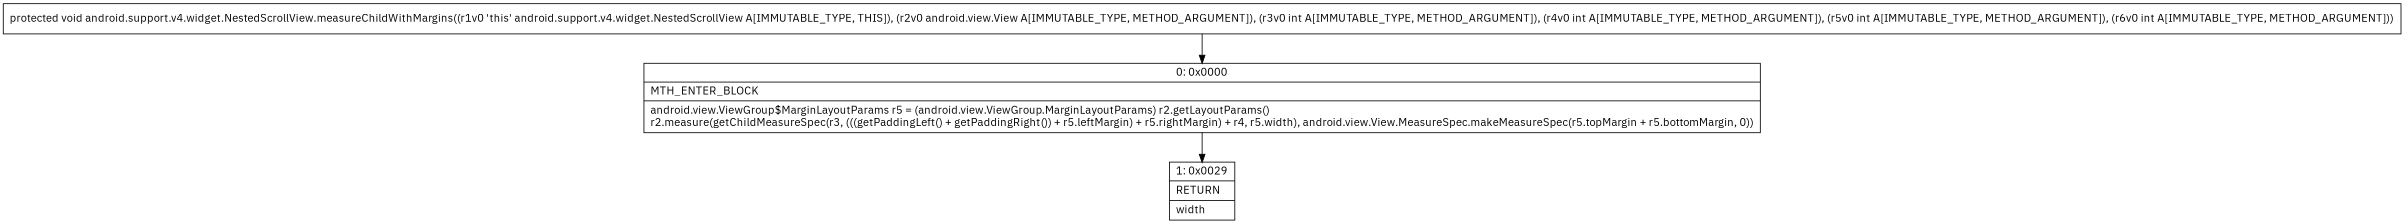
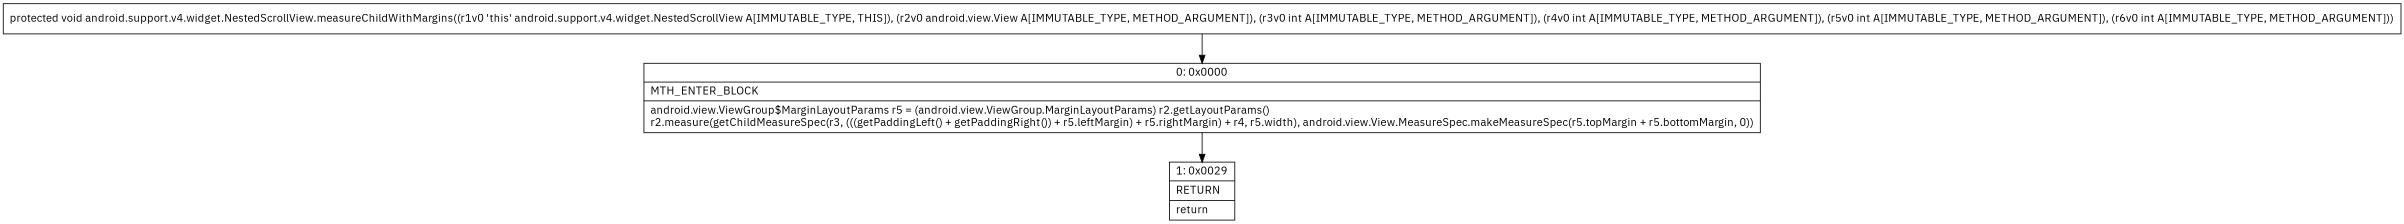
(1191, 210) -> (1192, 210)
